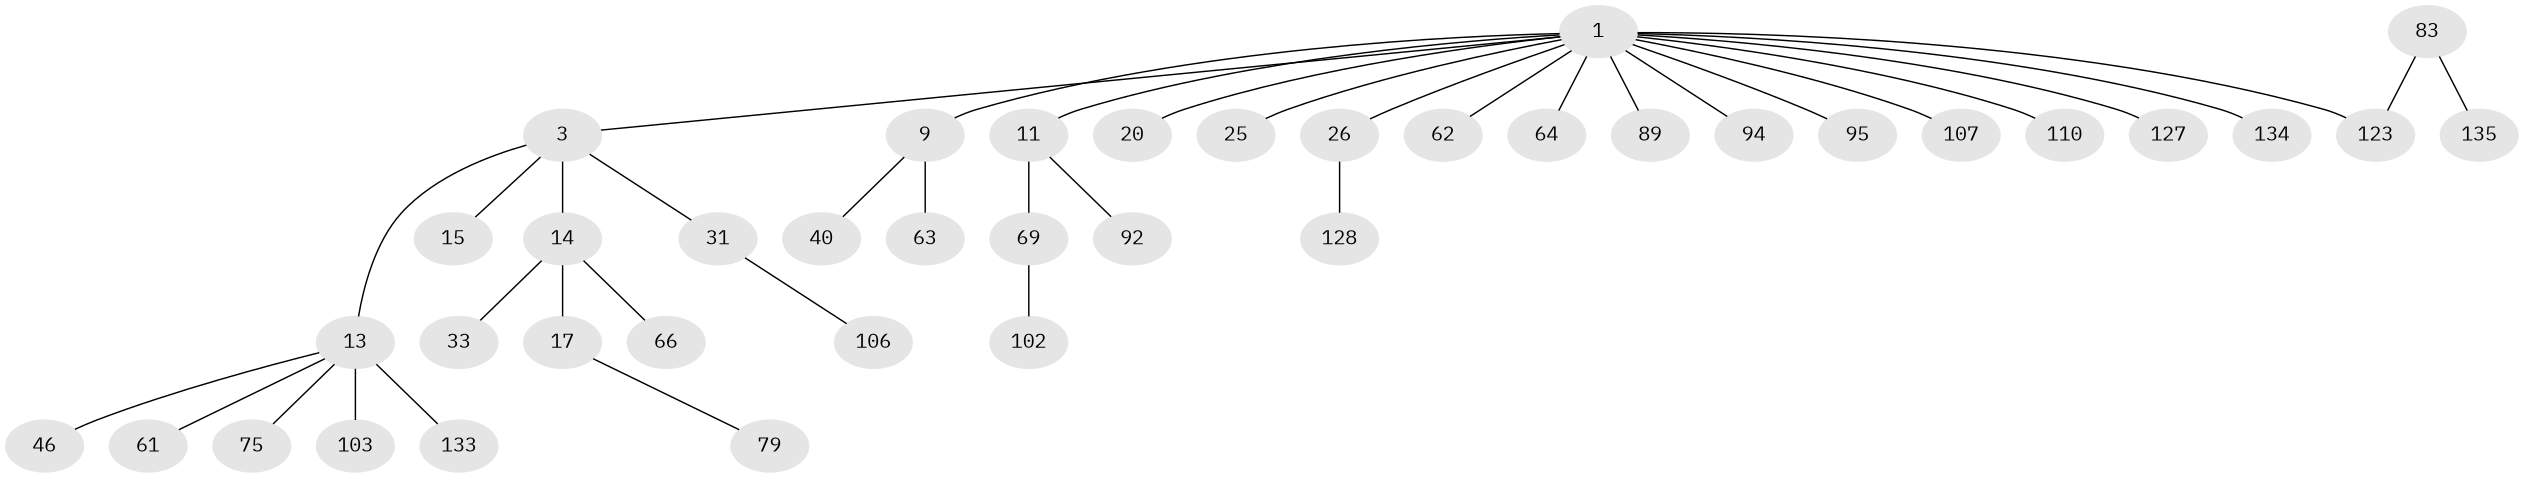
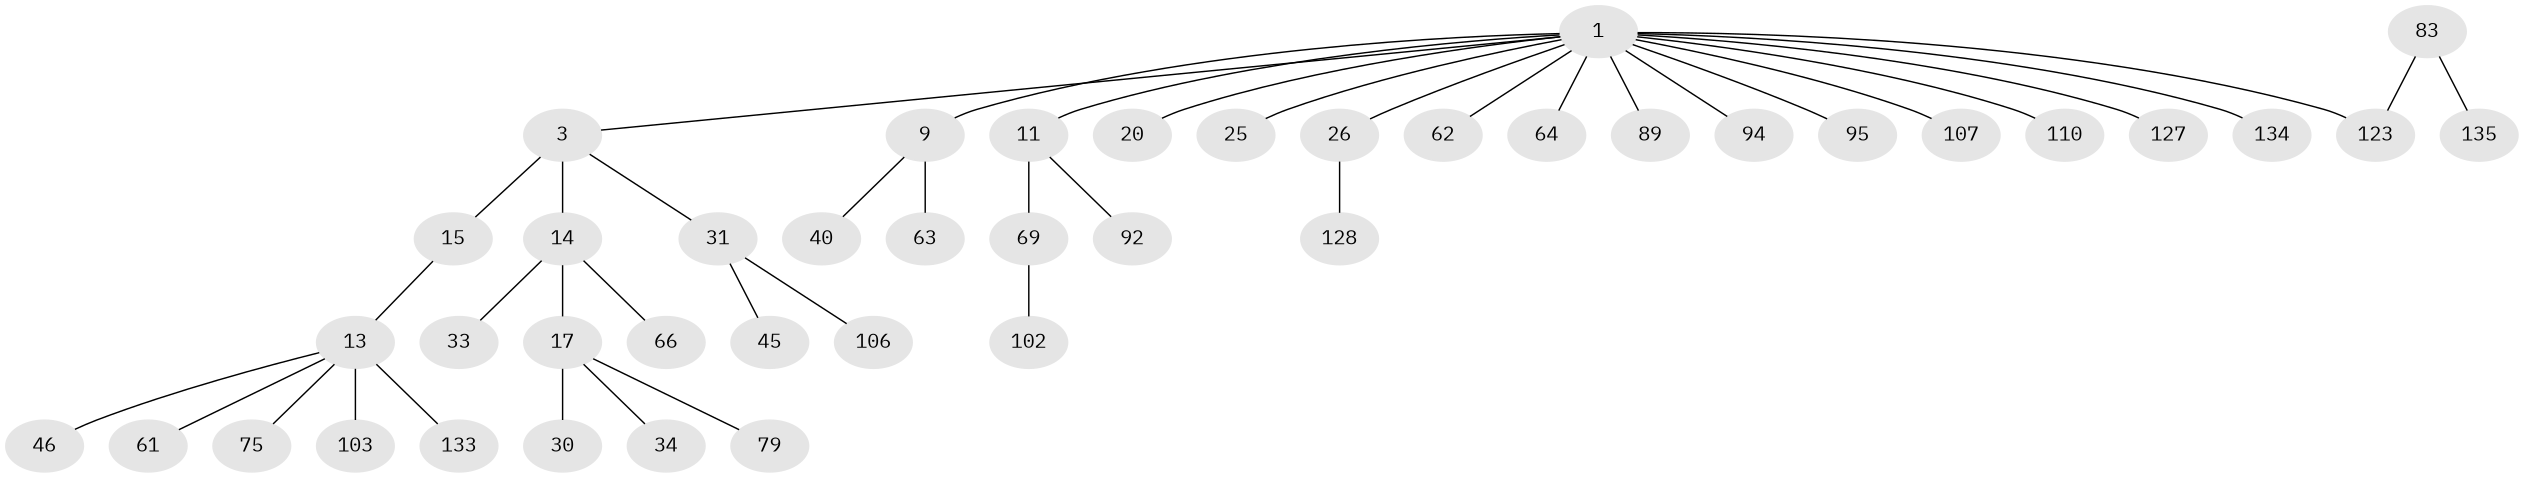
(412, 202) -> (404, 291)
none -> (770, 342)
none -> (563, 446)
none -> (666, 446)
